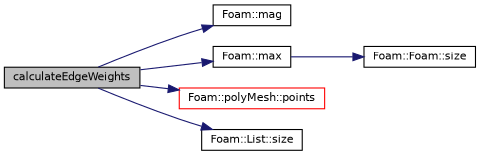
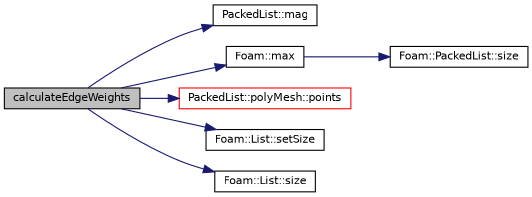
(252, 15) -> (265, 15)
(420, 57) -> (459, 57)
(252, 98) -> (265, 98)
none -> (265, 140)
